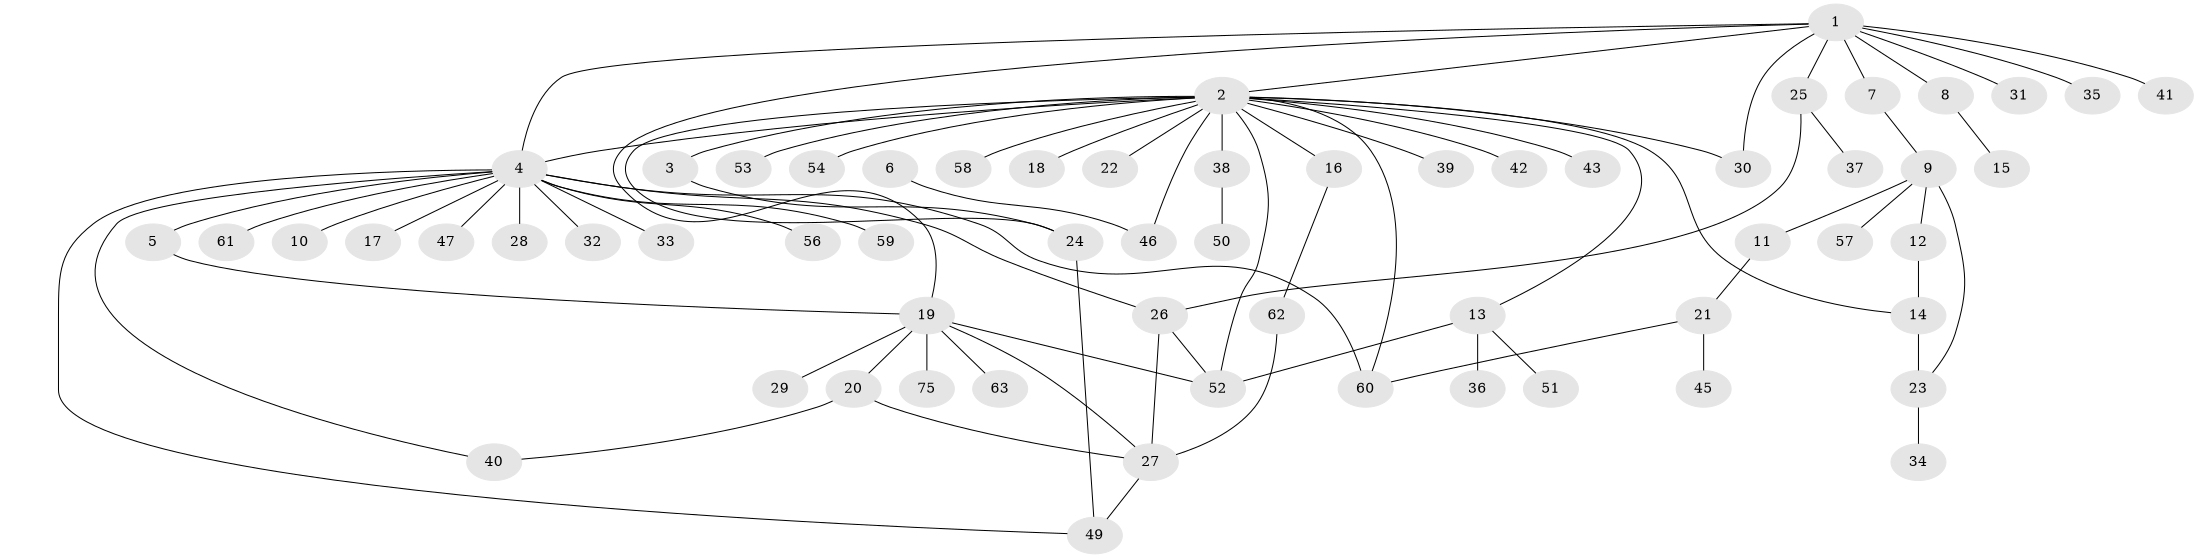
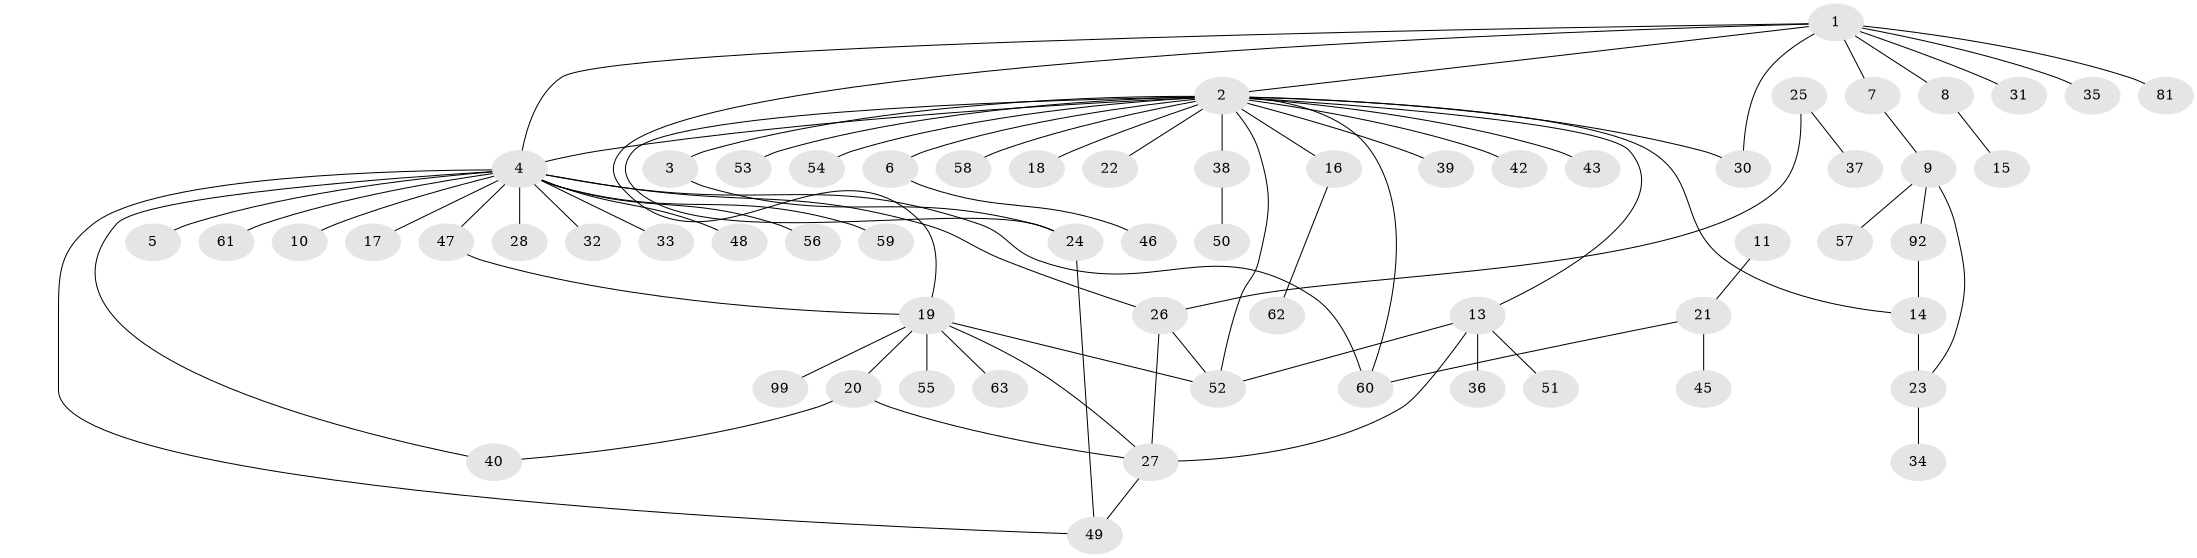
(1818, 59) -> none
(2166, 96) -> (2166, 96)
(1178, 166) -> (1051, 120)
(1847, 207) -> none
none -> (740, 242)
(1918, 242) -> (1918, 242)
(535, 299) -> (681, 299)
(780, 389) -> (780, 389)
(927, 389) -> (927, 389)
(1249, 413) -> (1341, 435)
